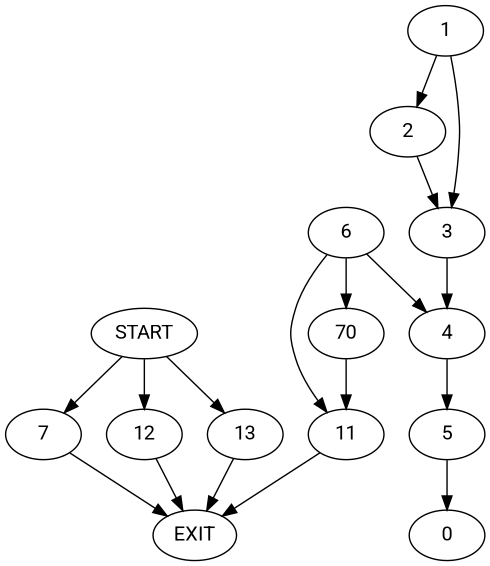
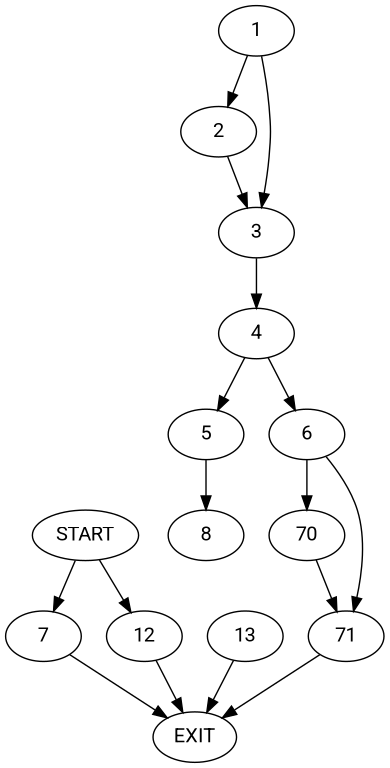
(391, 278) -> (278, 378)
(190, 380) -> none
(346, 434) -> (346, 636)
(447, 535) -> (206, 535)
